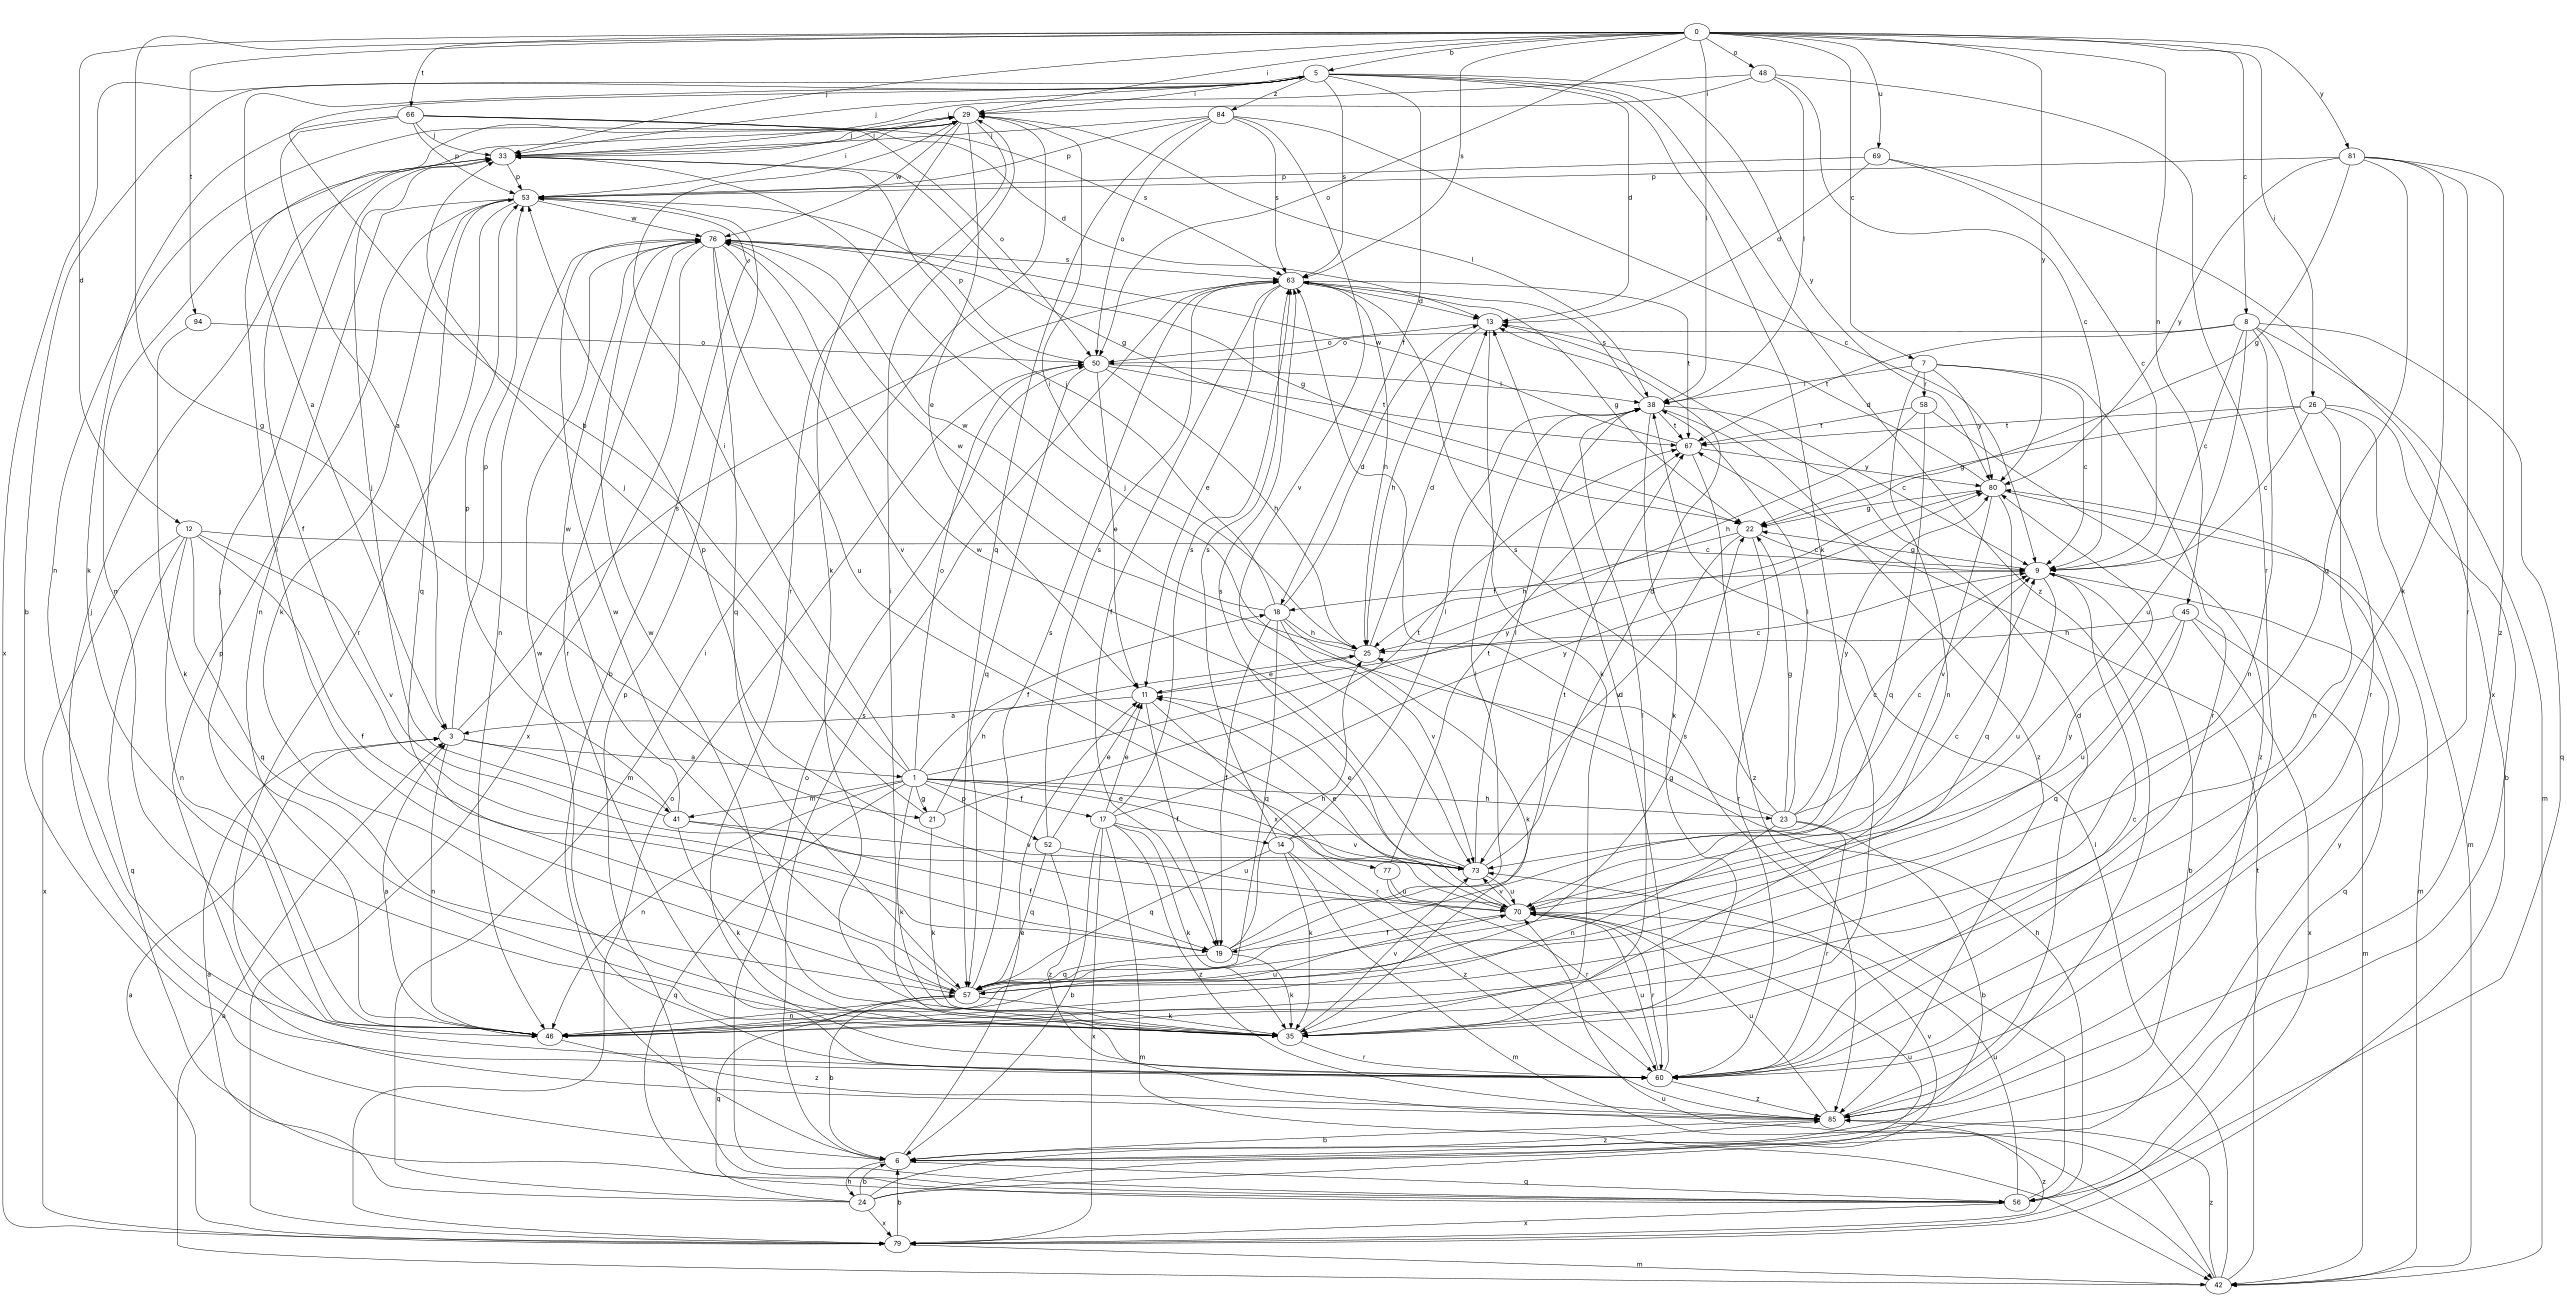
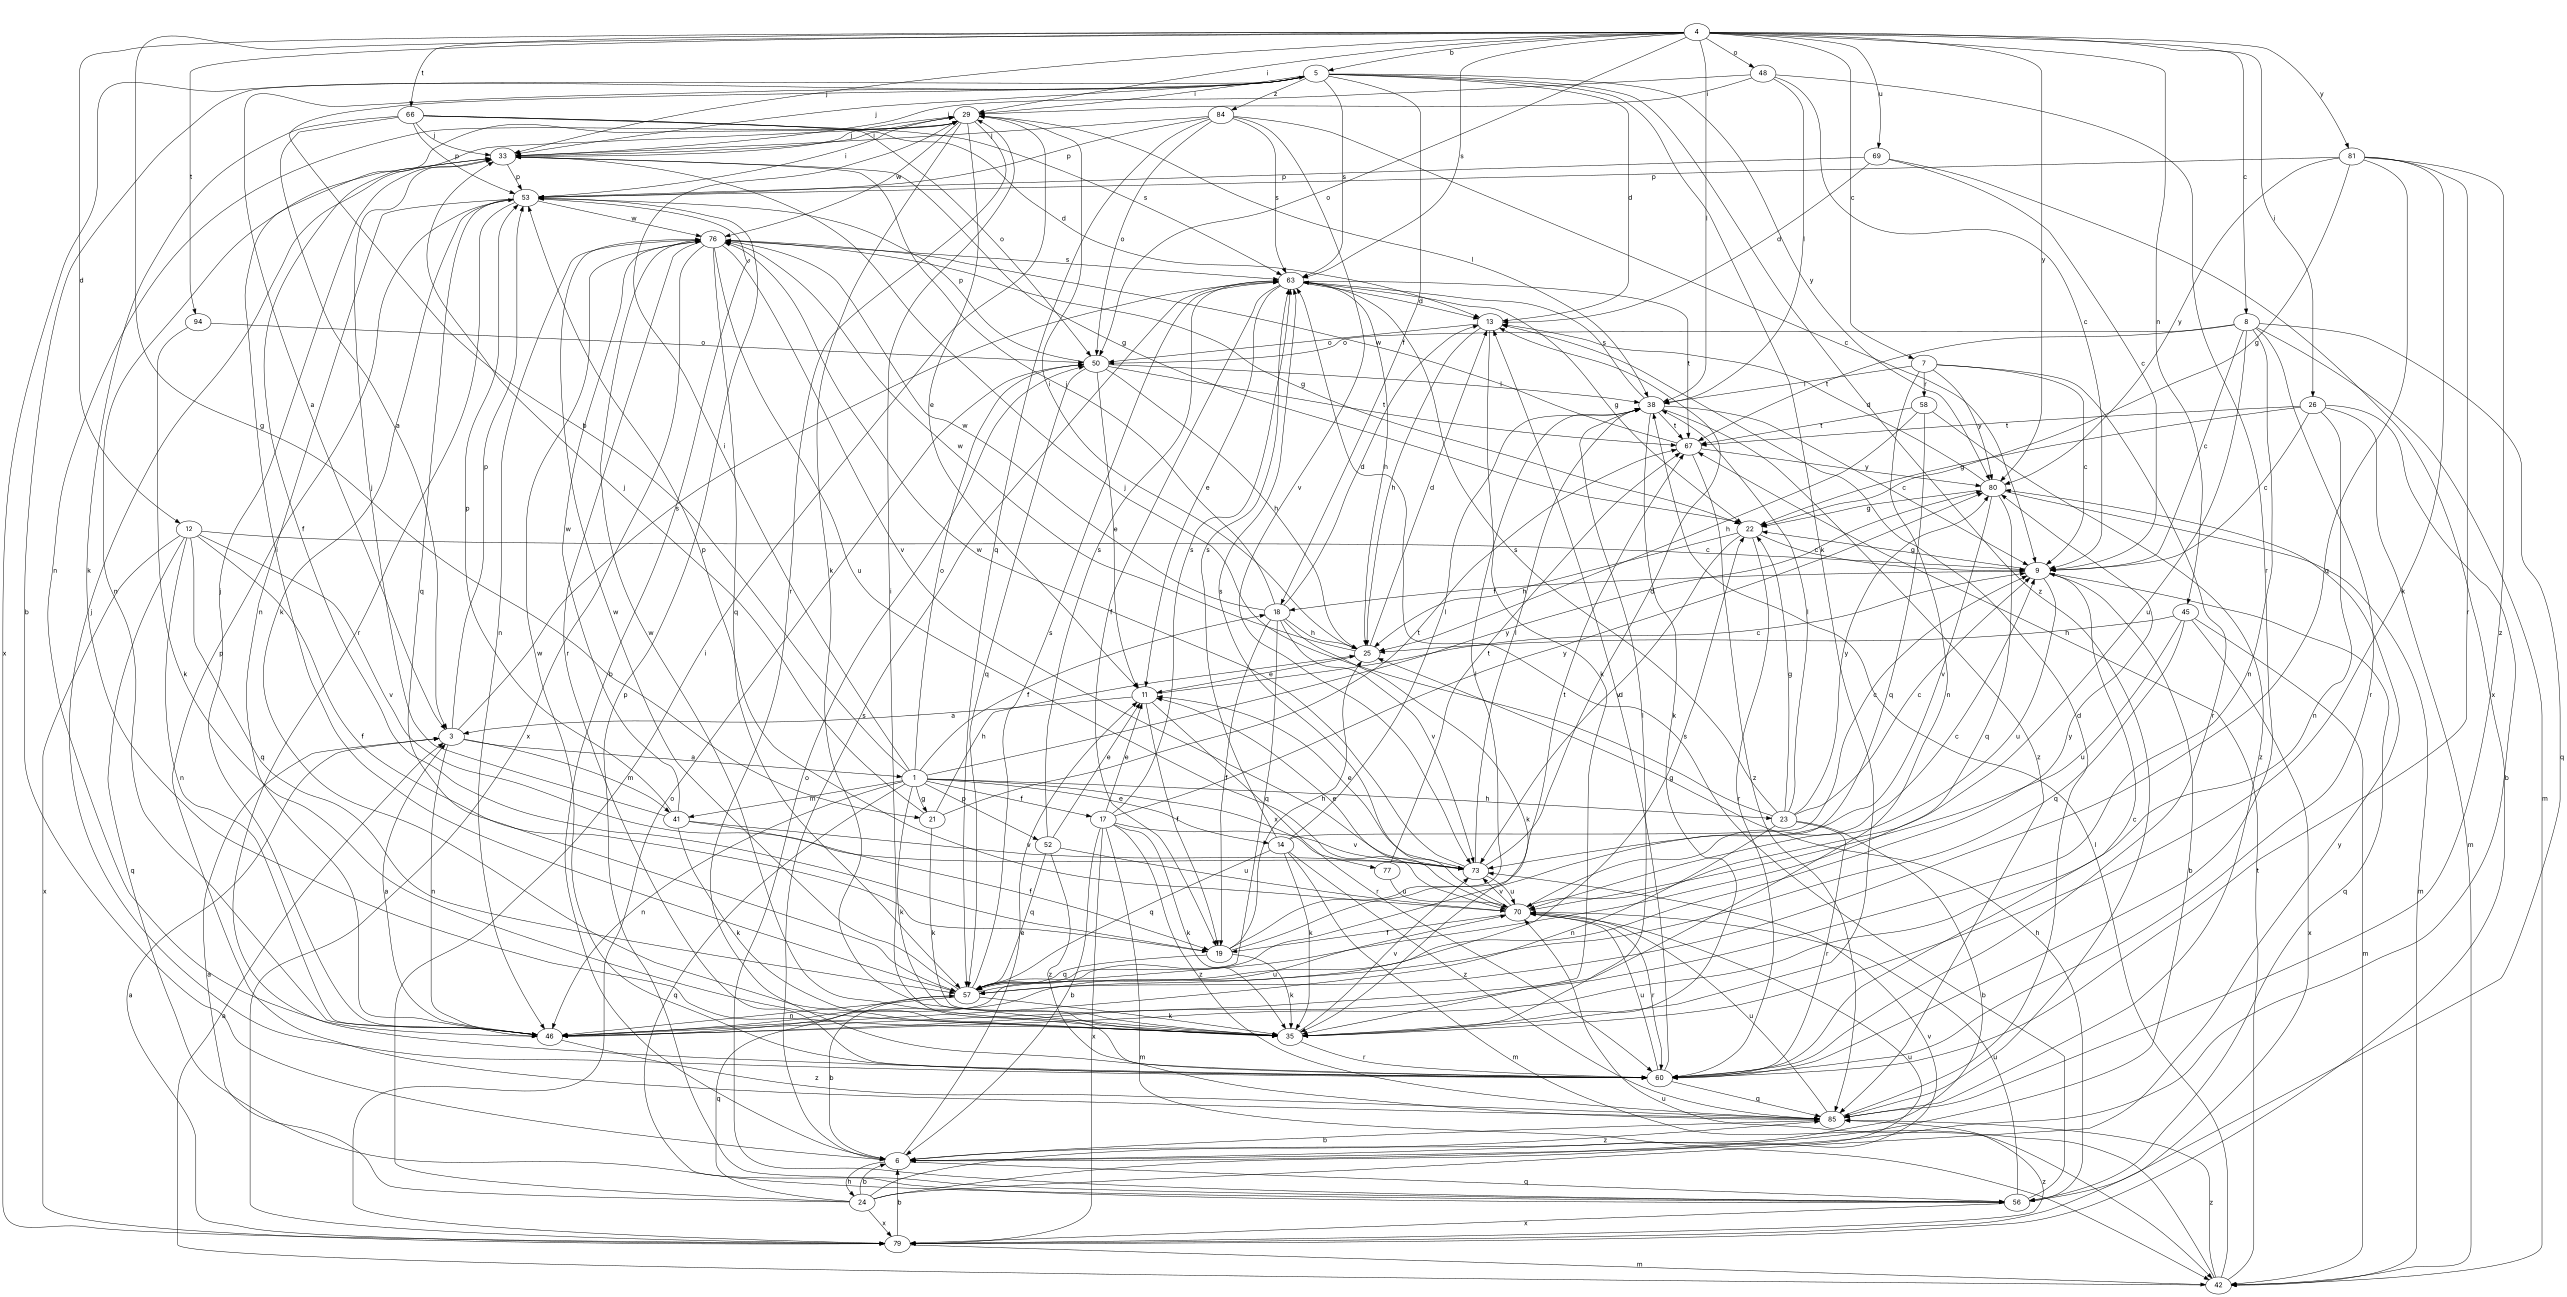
(1697, 32) -> (1697, 32)
(1545, 948) -> none
(1758, 1099) -> (1758, 1099)
